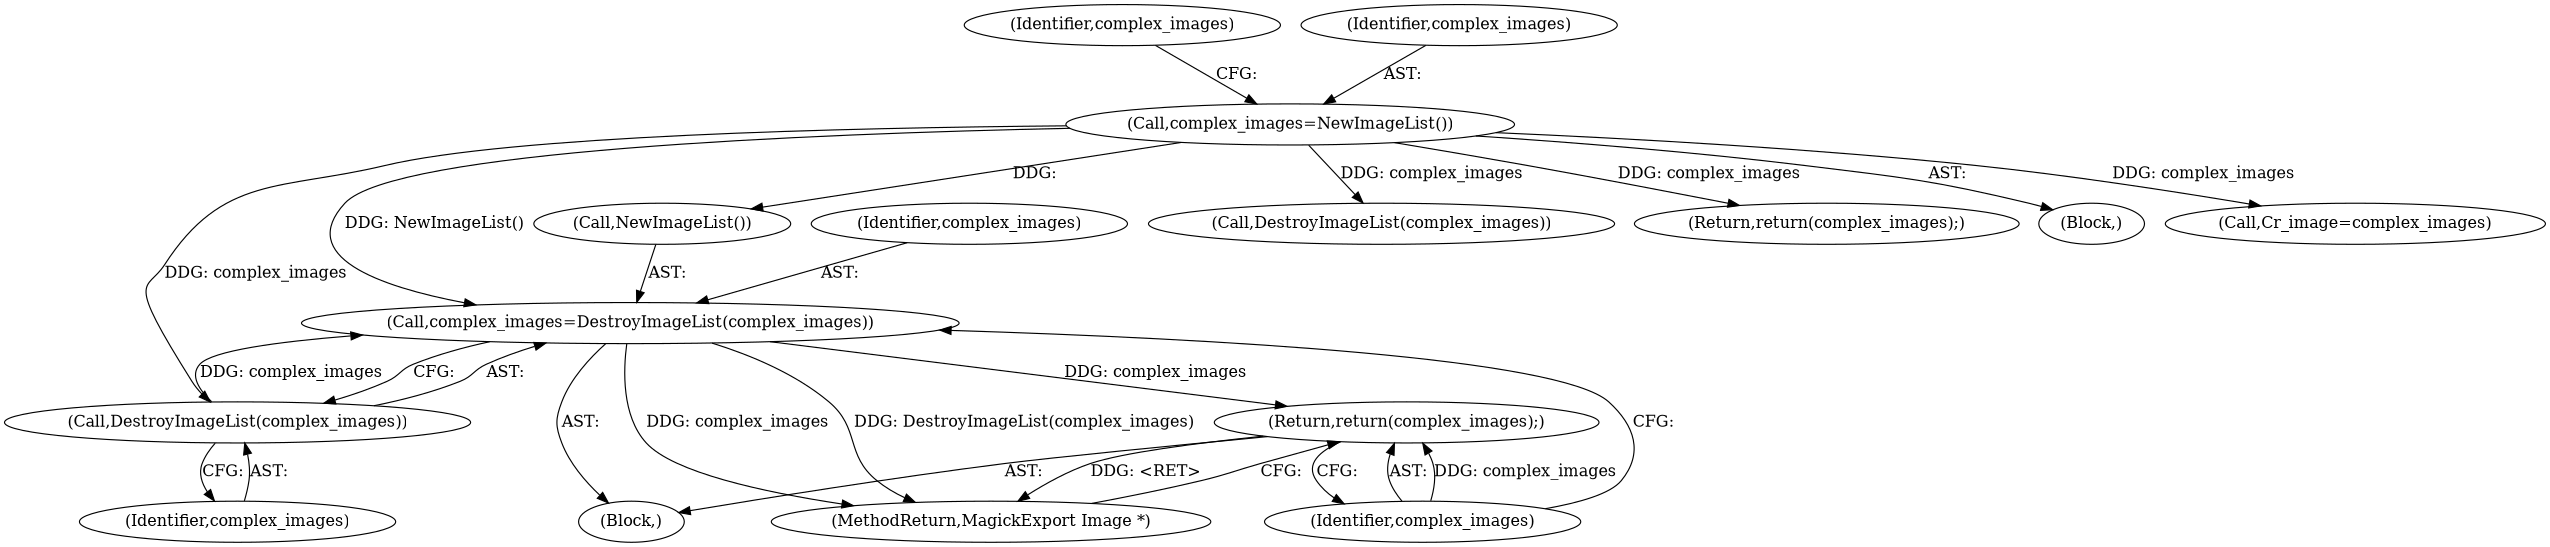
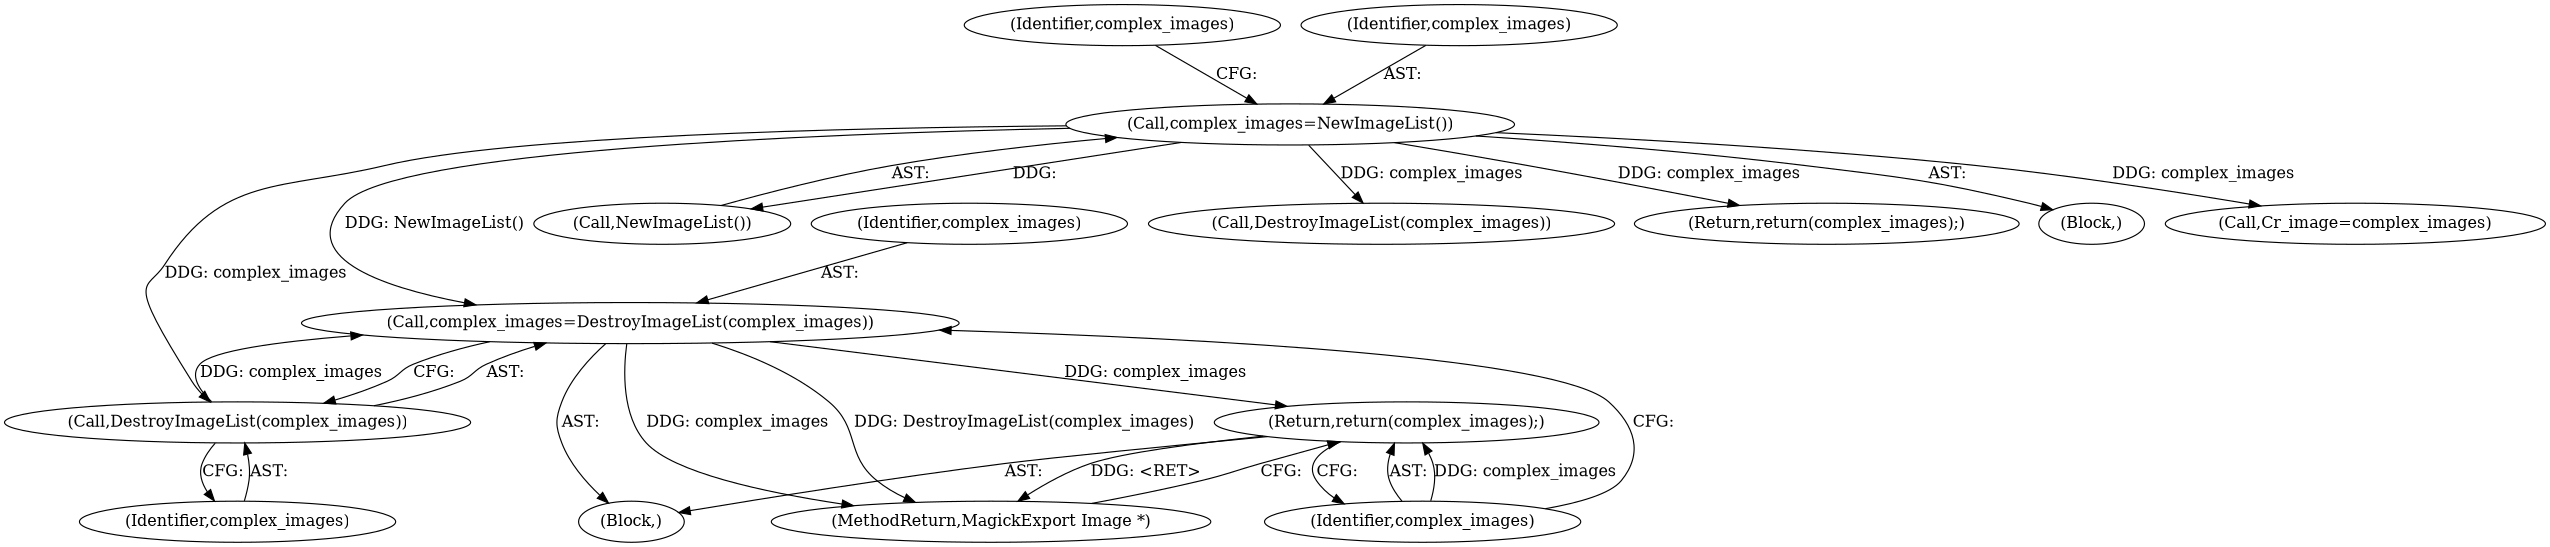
(648, 268) -> (911, 162)
